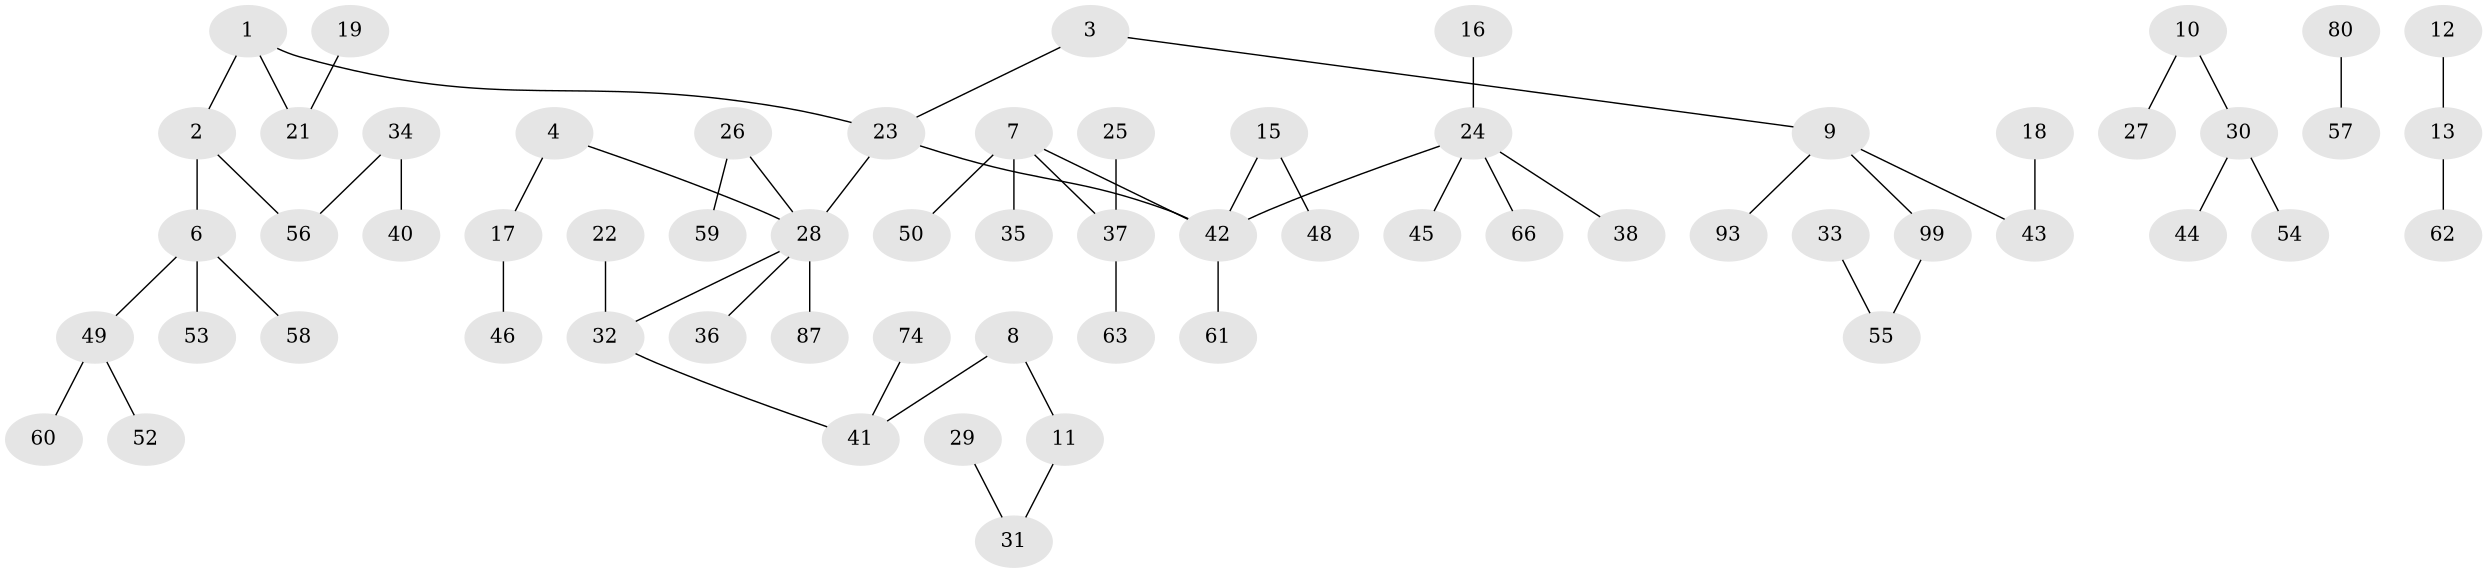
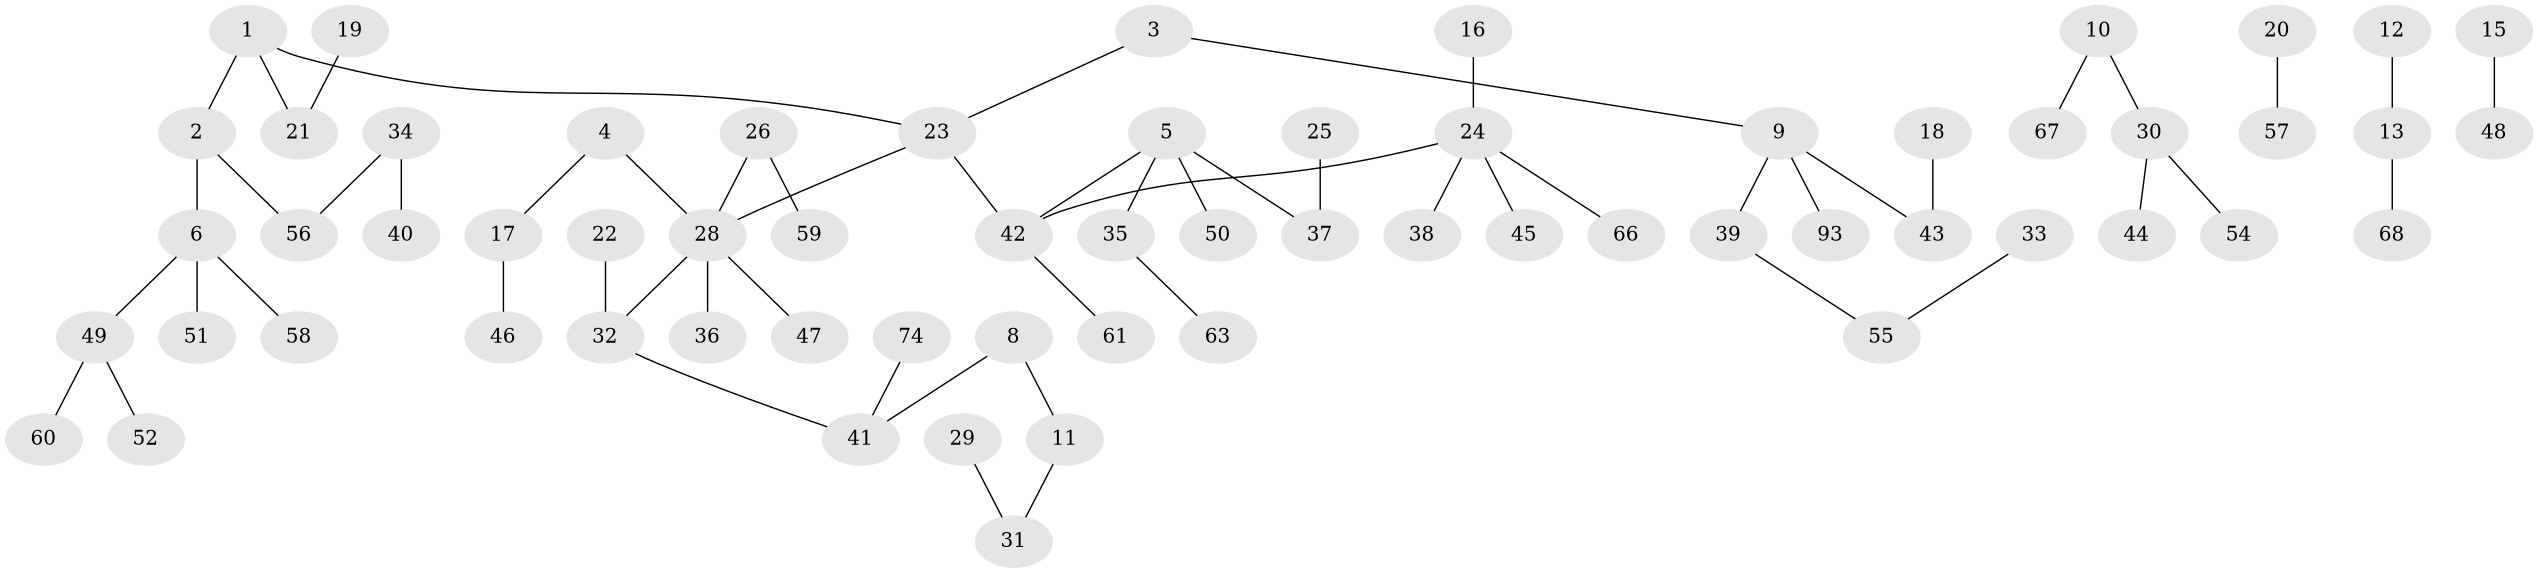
(2341, 31) -> (2277, 31)
(1014, 133) -> (1167, 133)
(2137, 133) -> (2048, 133)
(1244, 184) -> none
(1933, 235) -> (1729, 235)
(2443, 235) -> (2392, 235)
(1116, 287) -> (1167, 286)
(197, 337) -> (197, 337)
(810, 337) -> (810, 337)
